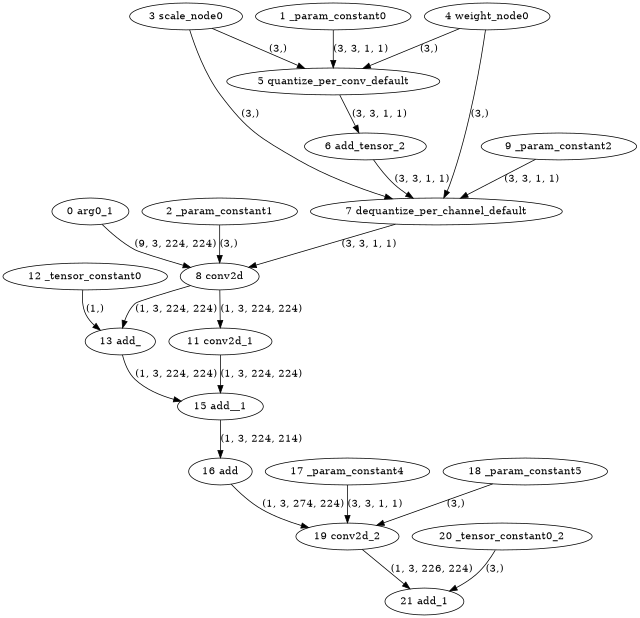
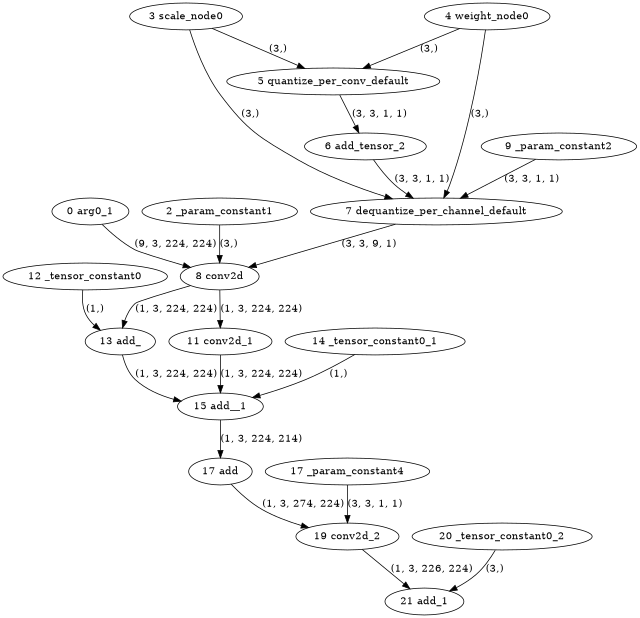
(333, 16) -> none
(369, 244) -> (369, 244)
none -> (375, 341)
(220, 471) -> (220, 471)
(525, 471) -> none
